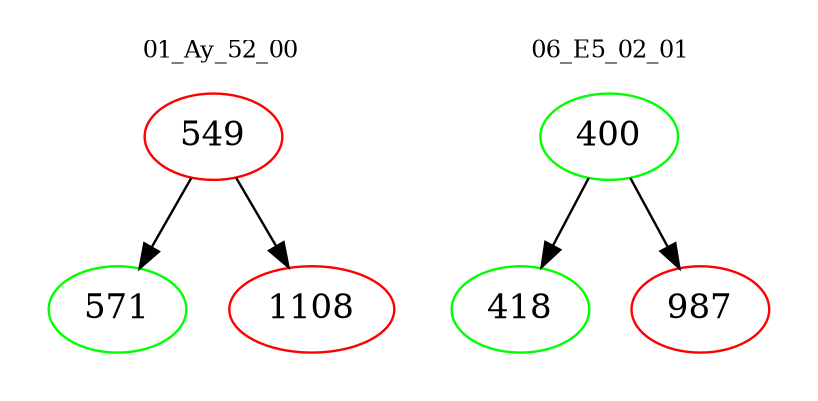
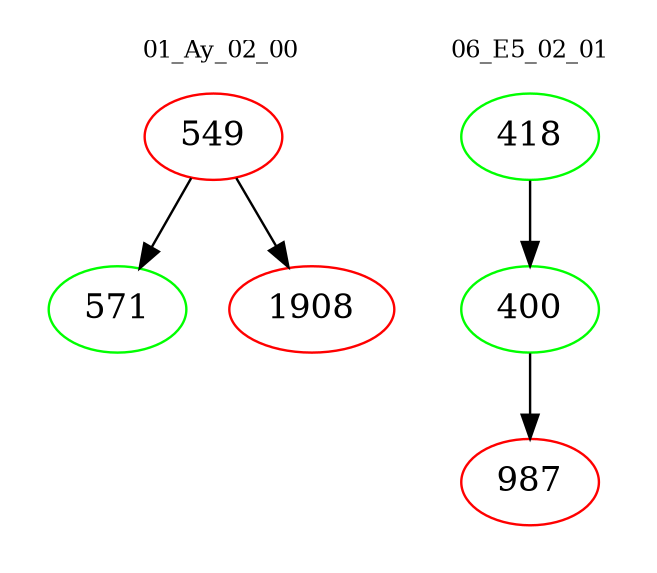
(221, 52) -> (221, 52)
(571, 212) -> (530, 211)
(312, 309) -> (312, 309)
